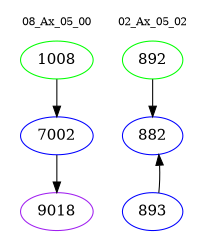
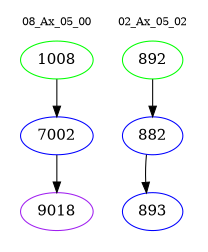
(160, 179) -> (146, 168)
